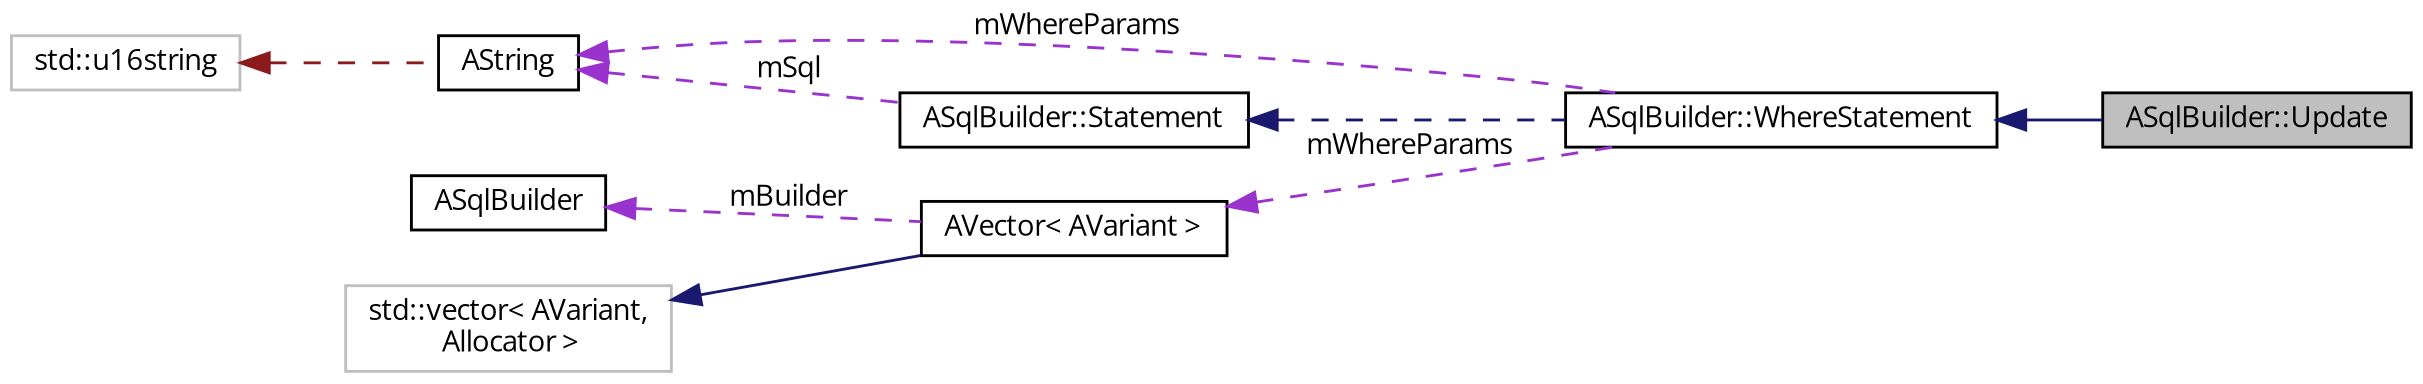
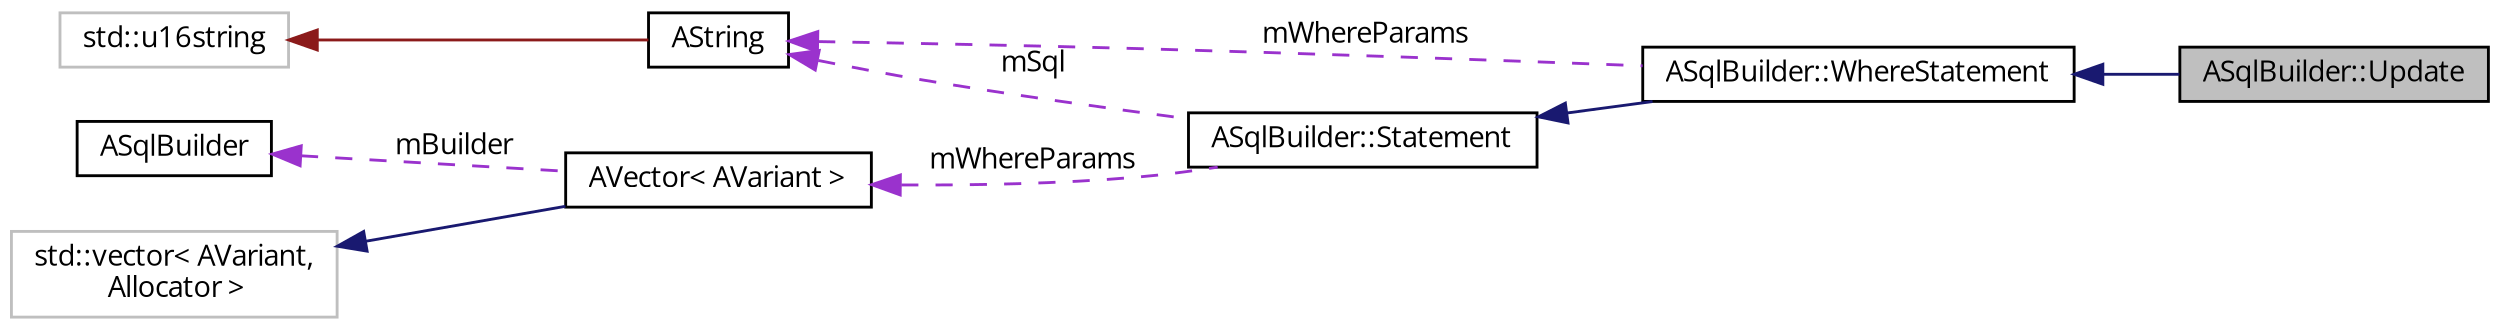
(354, 63) -> (483, 40)
(1421, 120) -> (1610, 107)
(1434, 175) -> (1060, 182)
